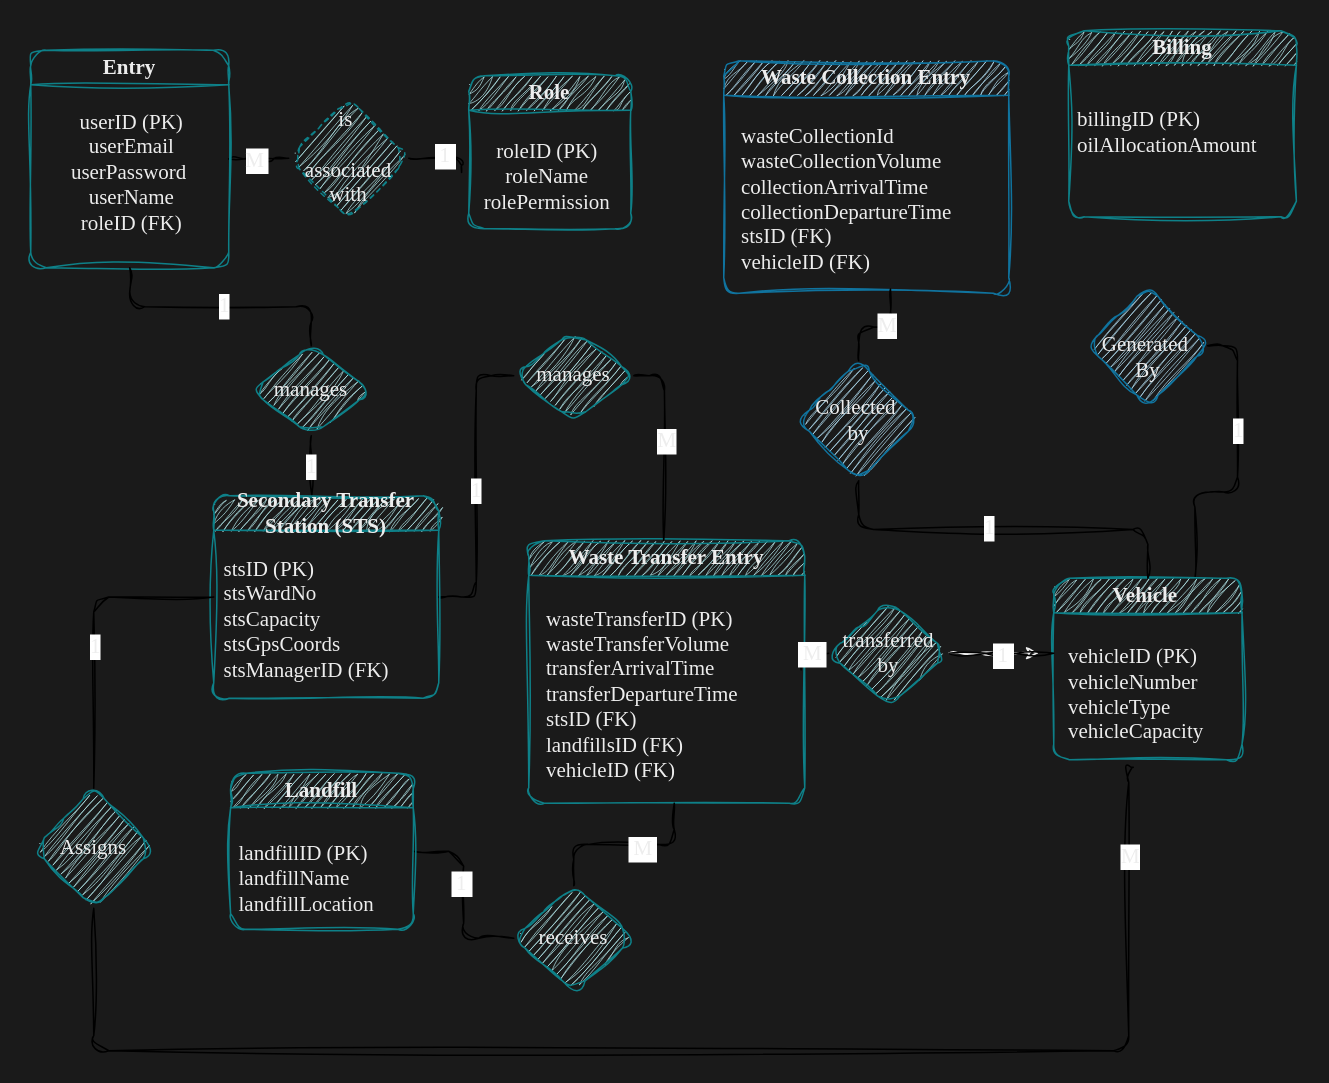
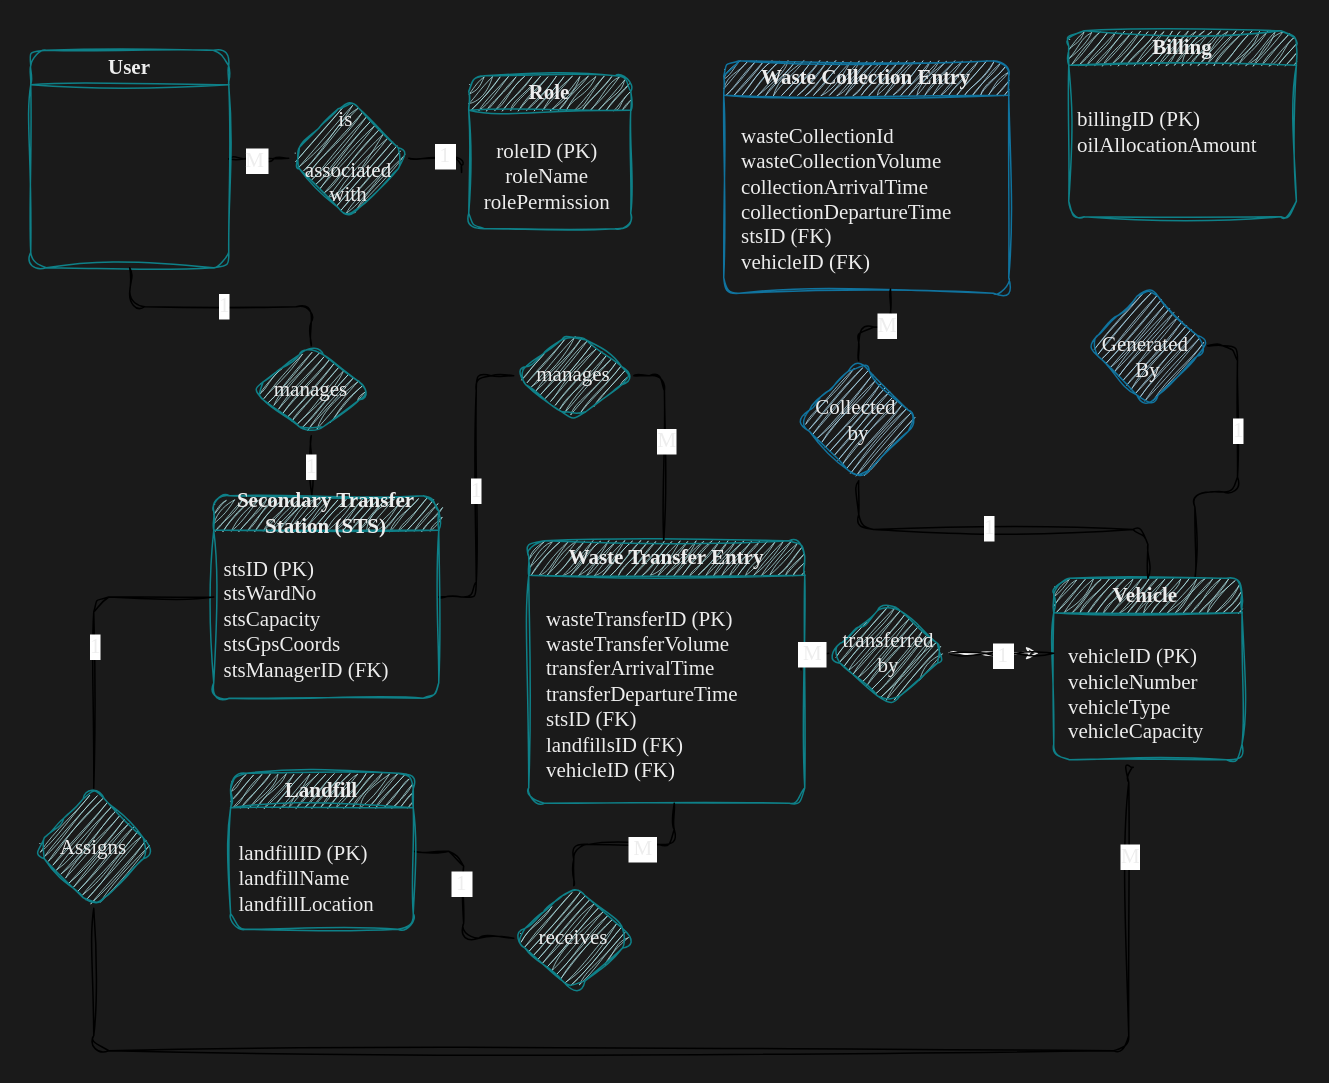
(130, 68) -> (130, 68)
(349, 158) -> (349, 158)
(131, 173) -> none
